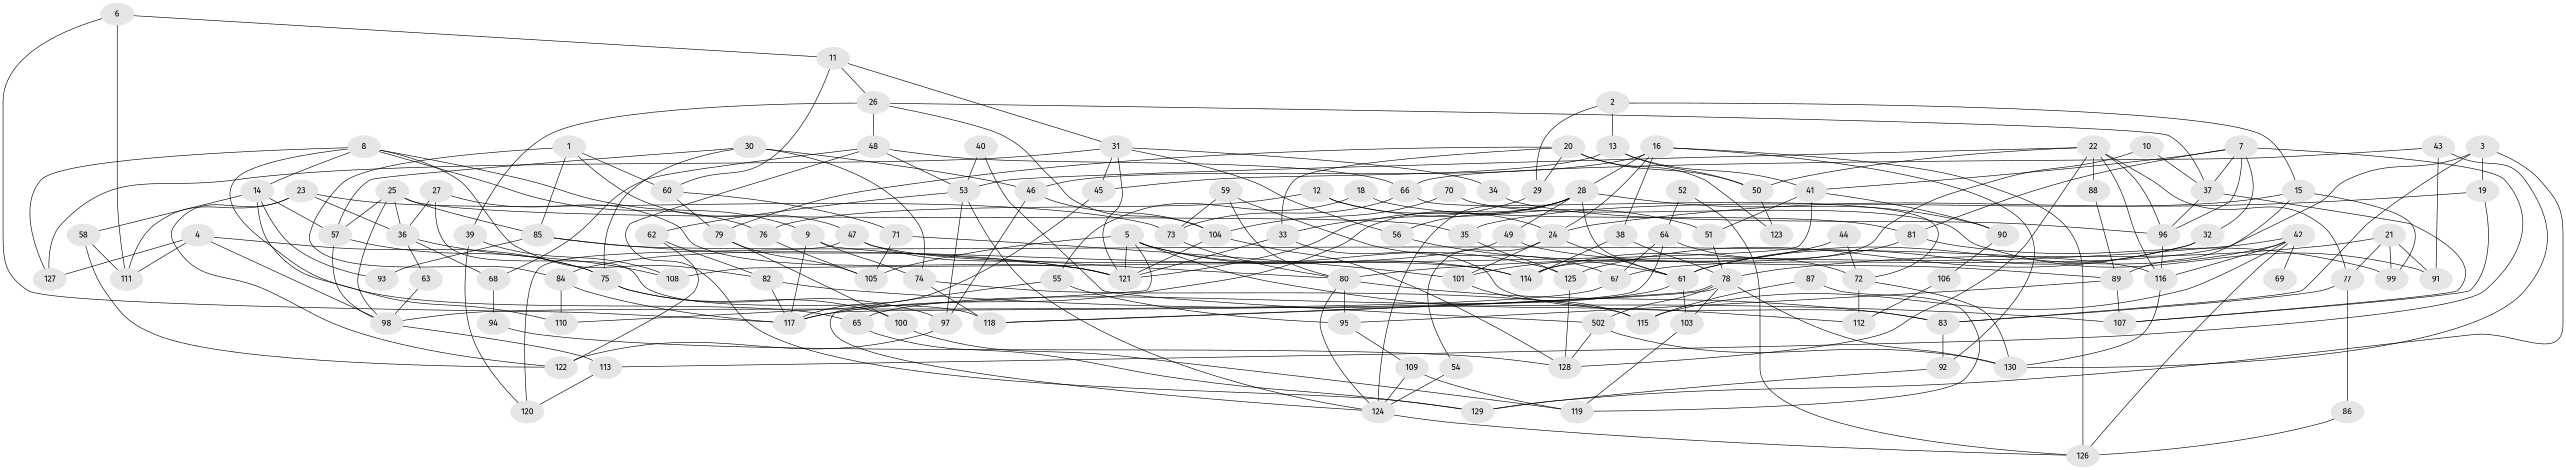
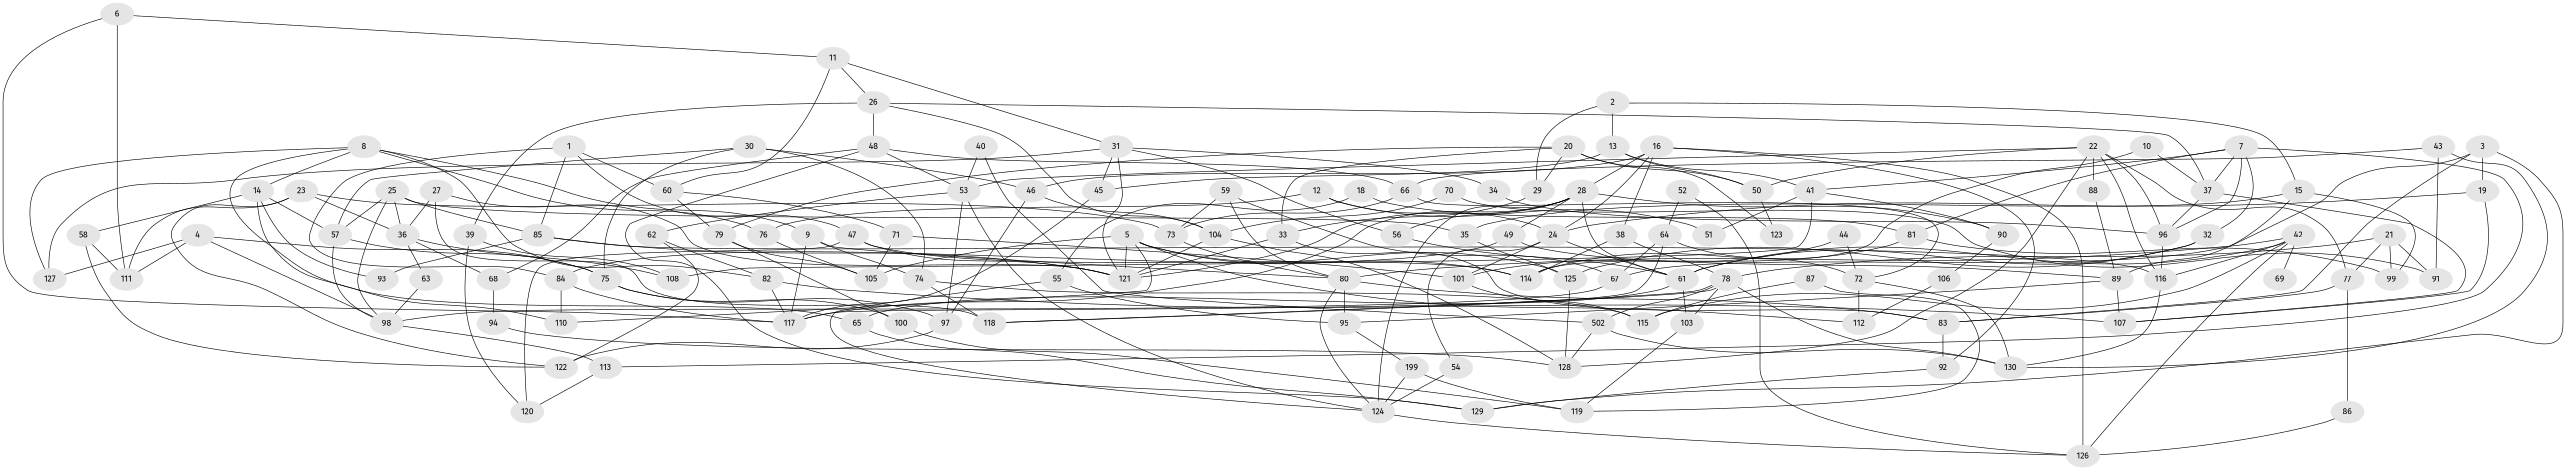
(1718, 257) -> none
(1412, 368) -> (1412, 368)
